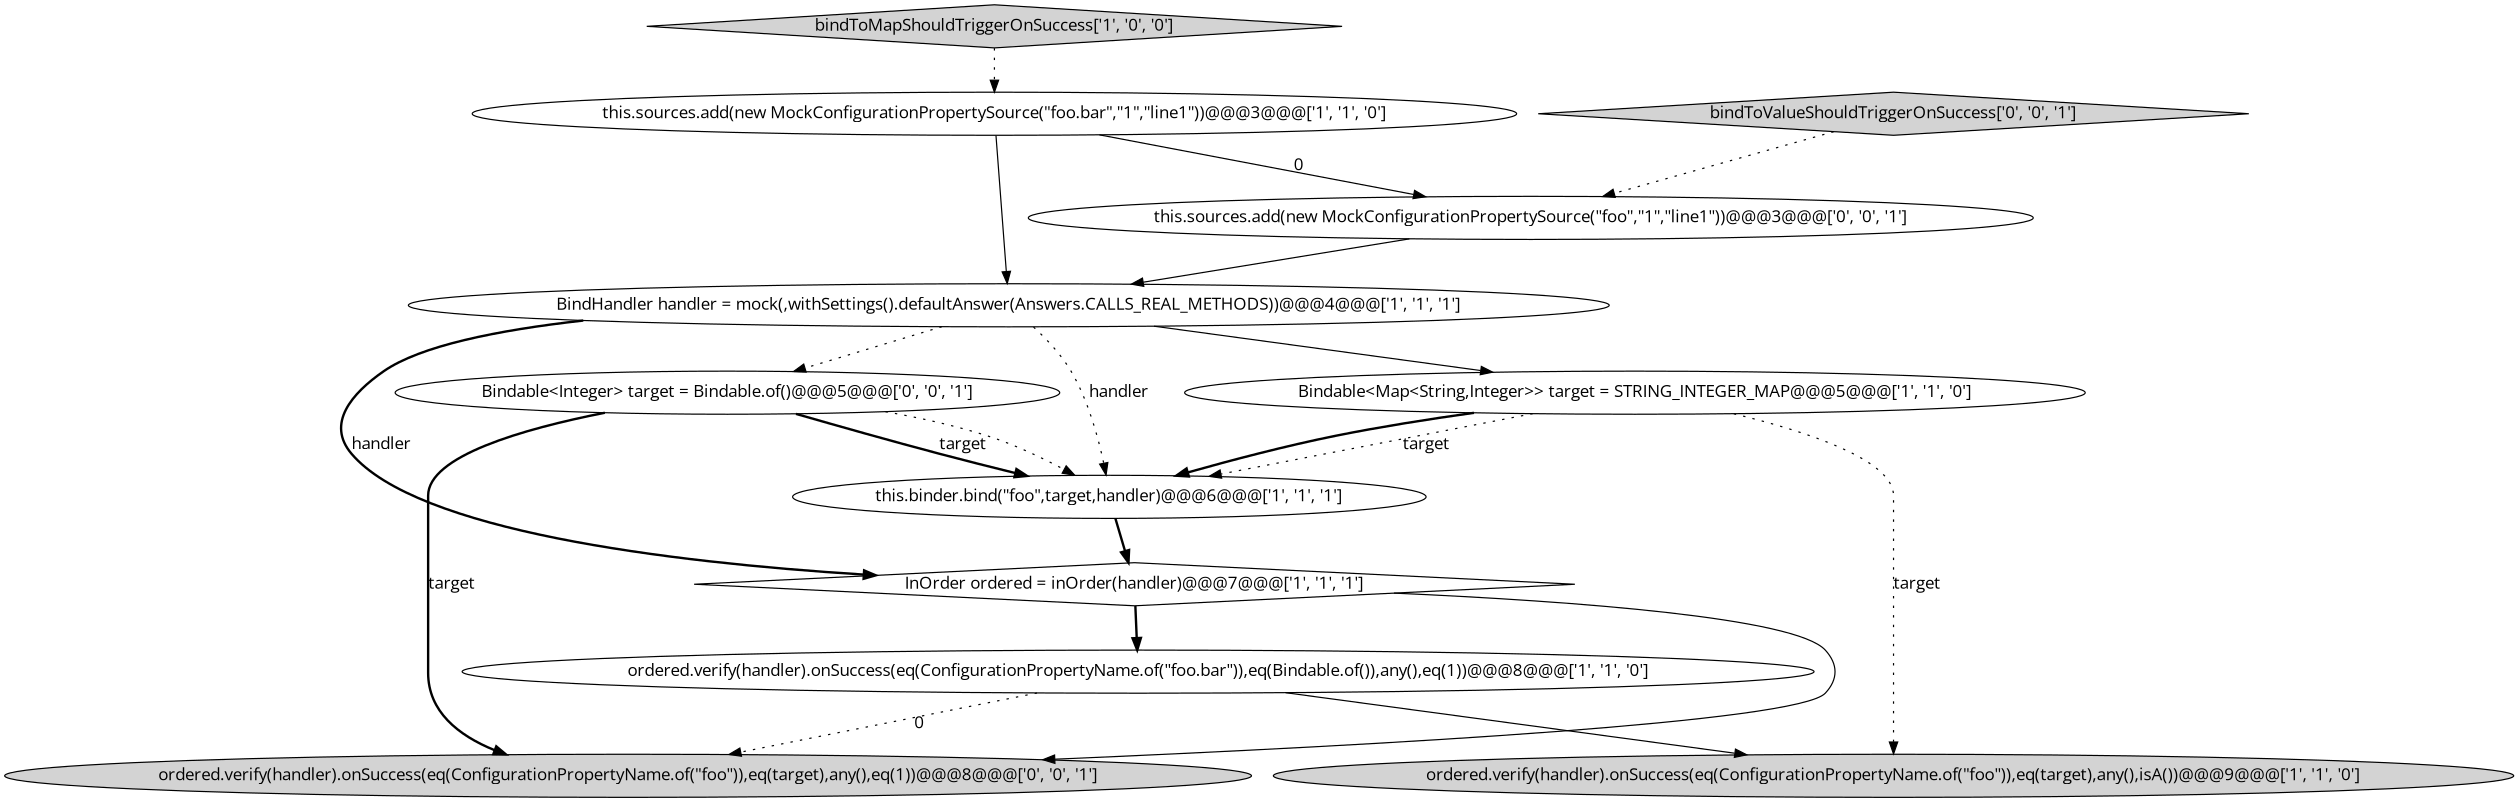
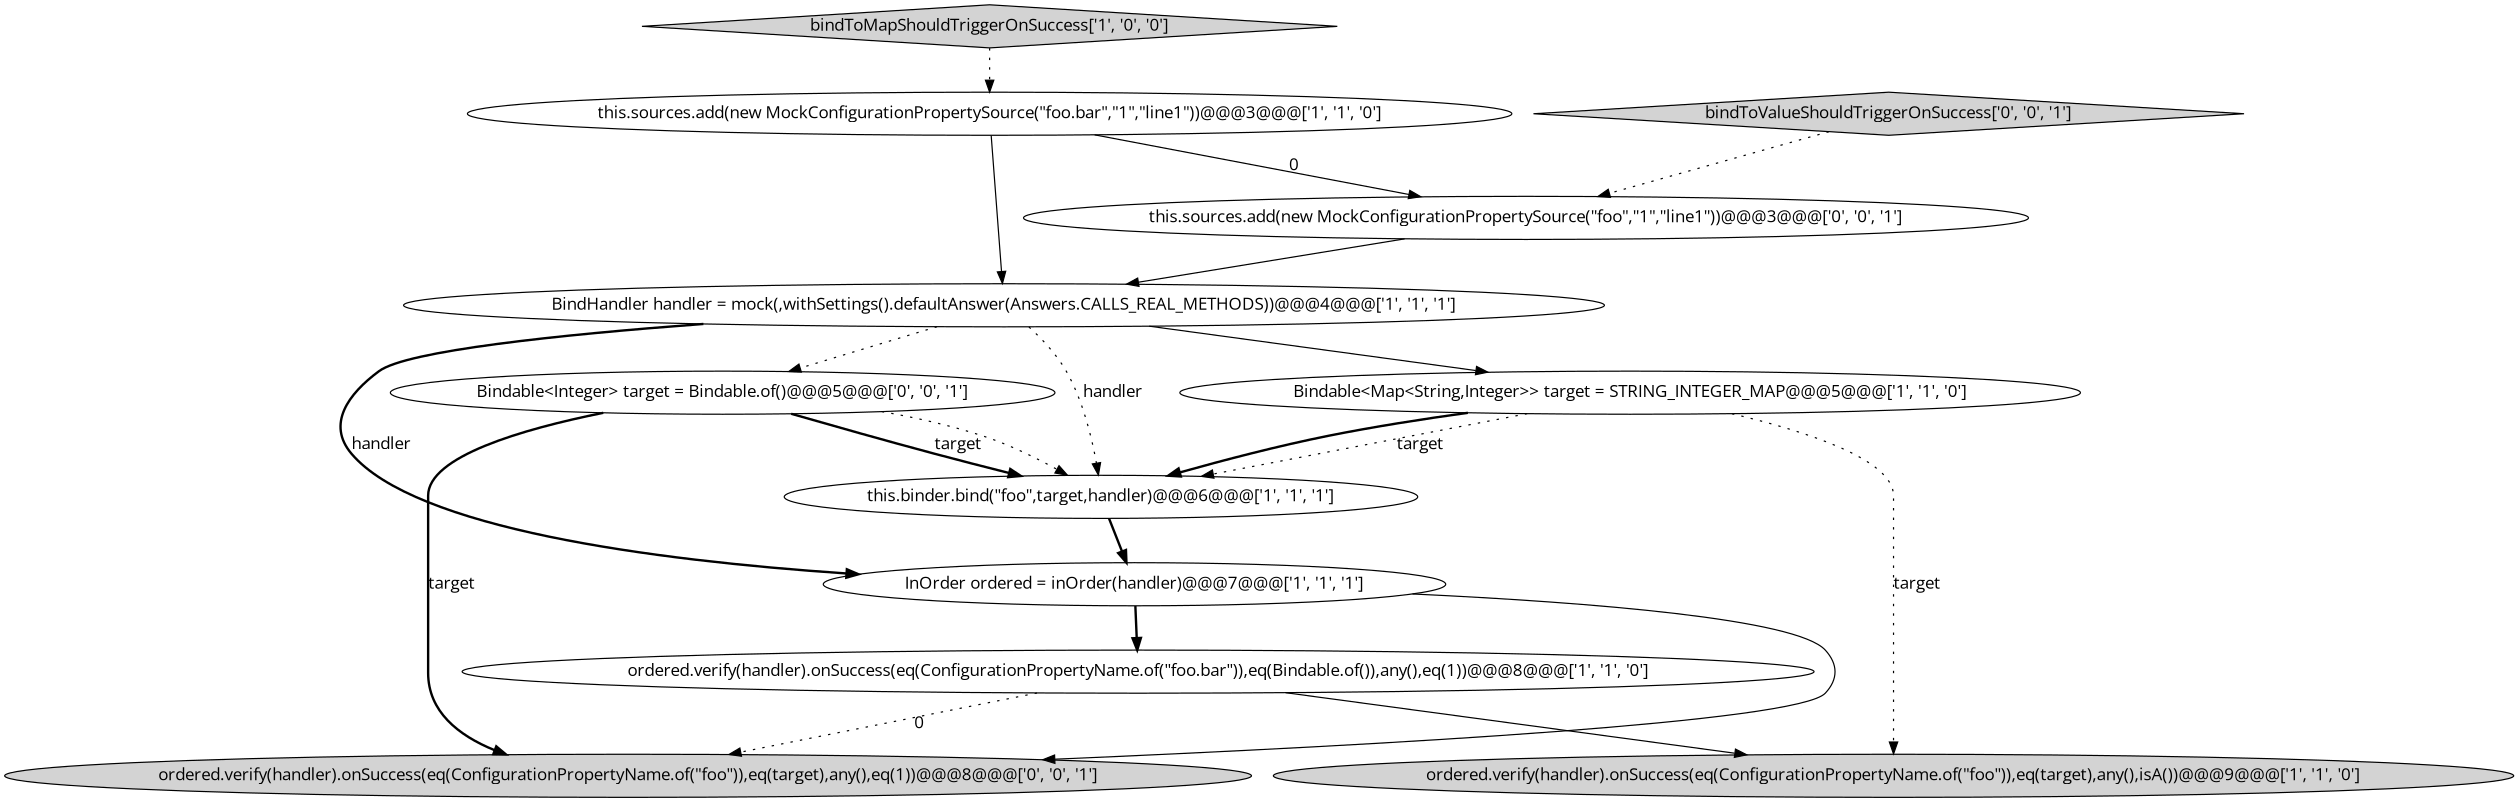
(1134, 584) -> (1134, 584)
